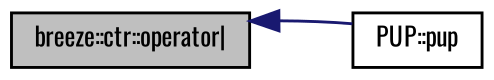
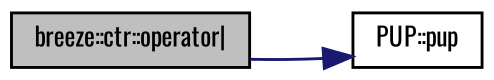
(316, 22) -> (287, 59)
